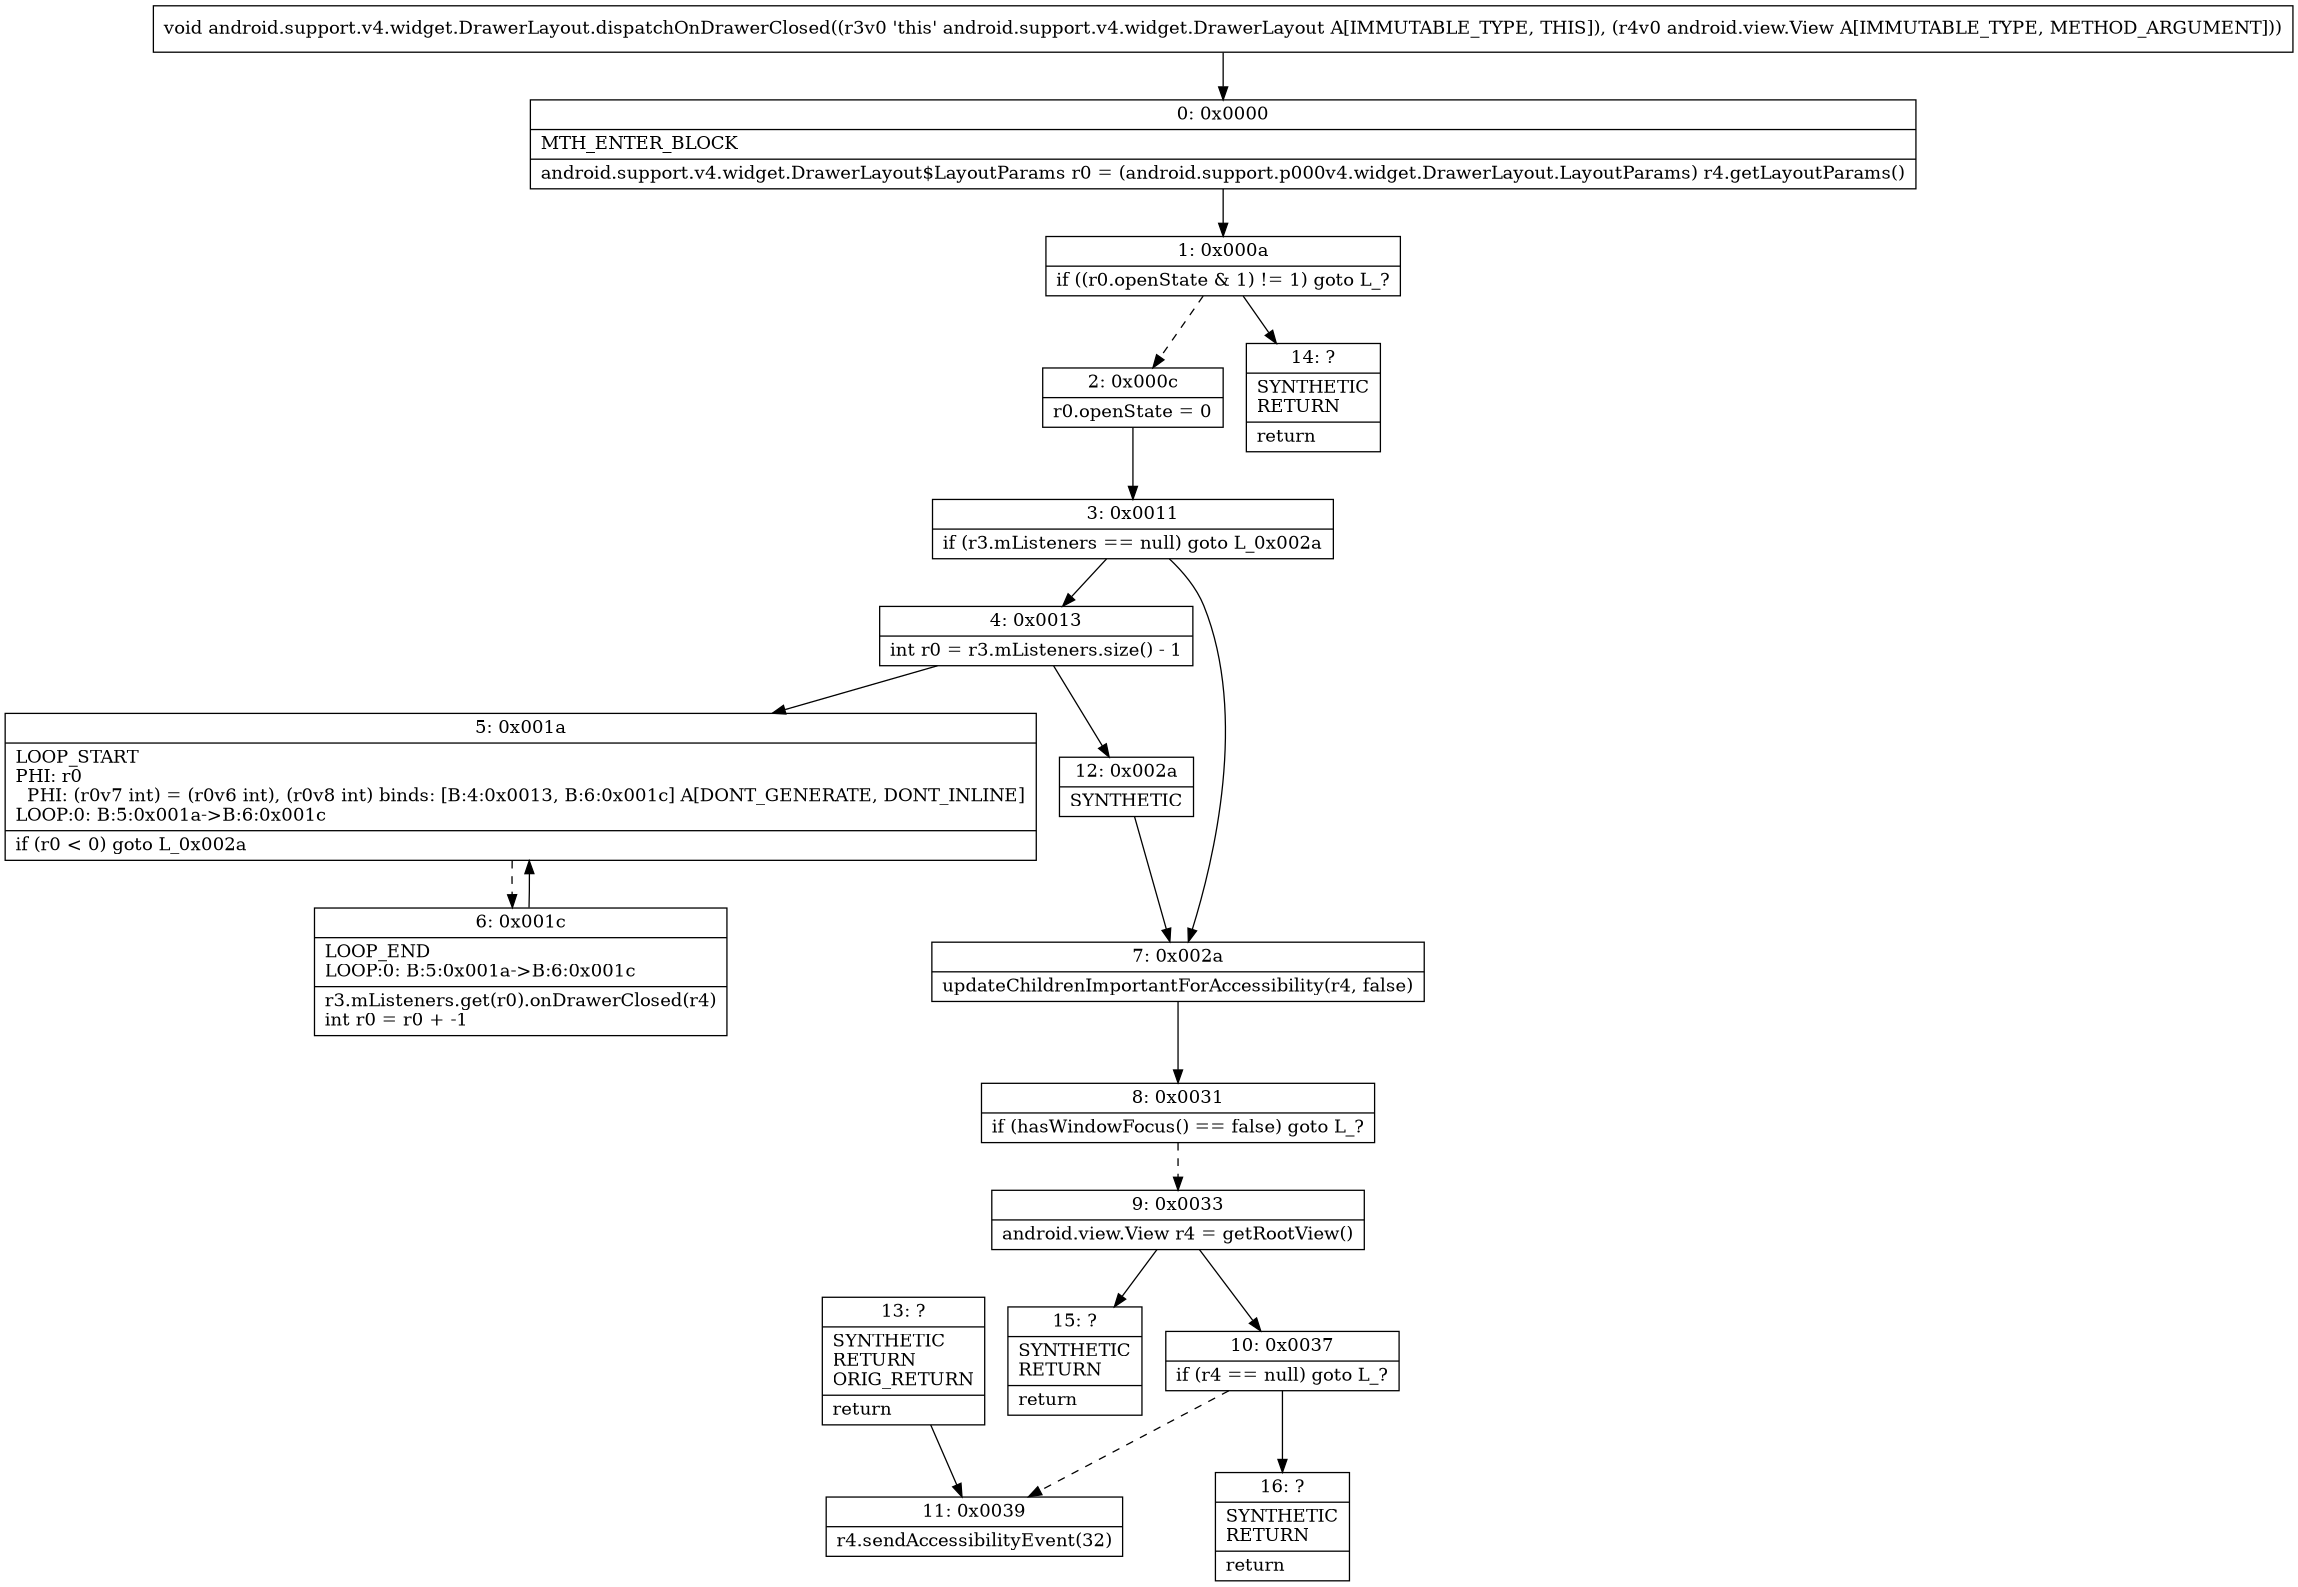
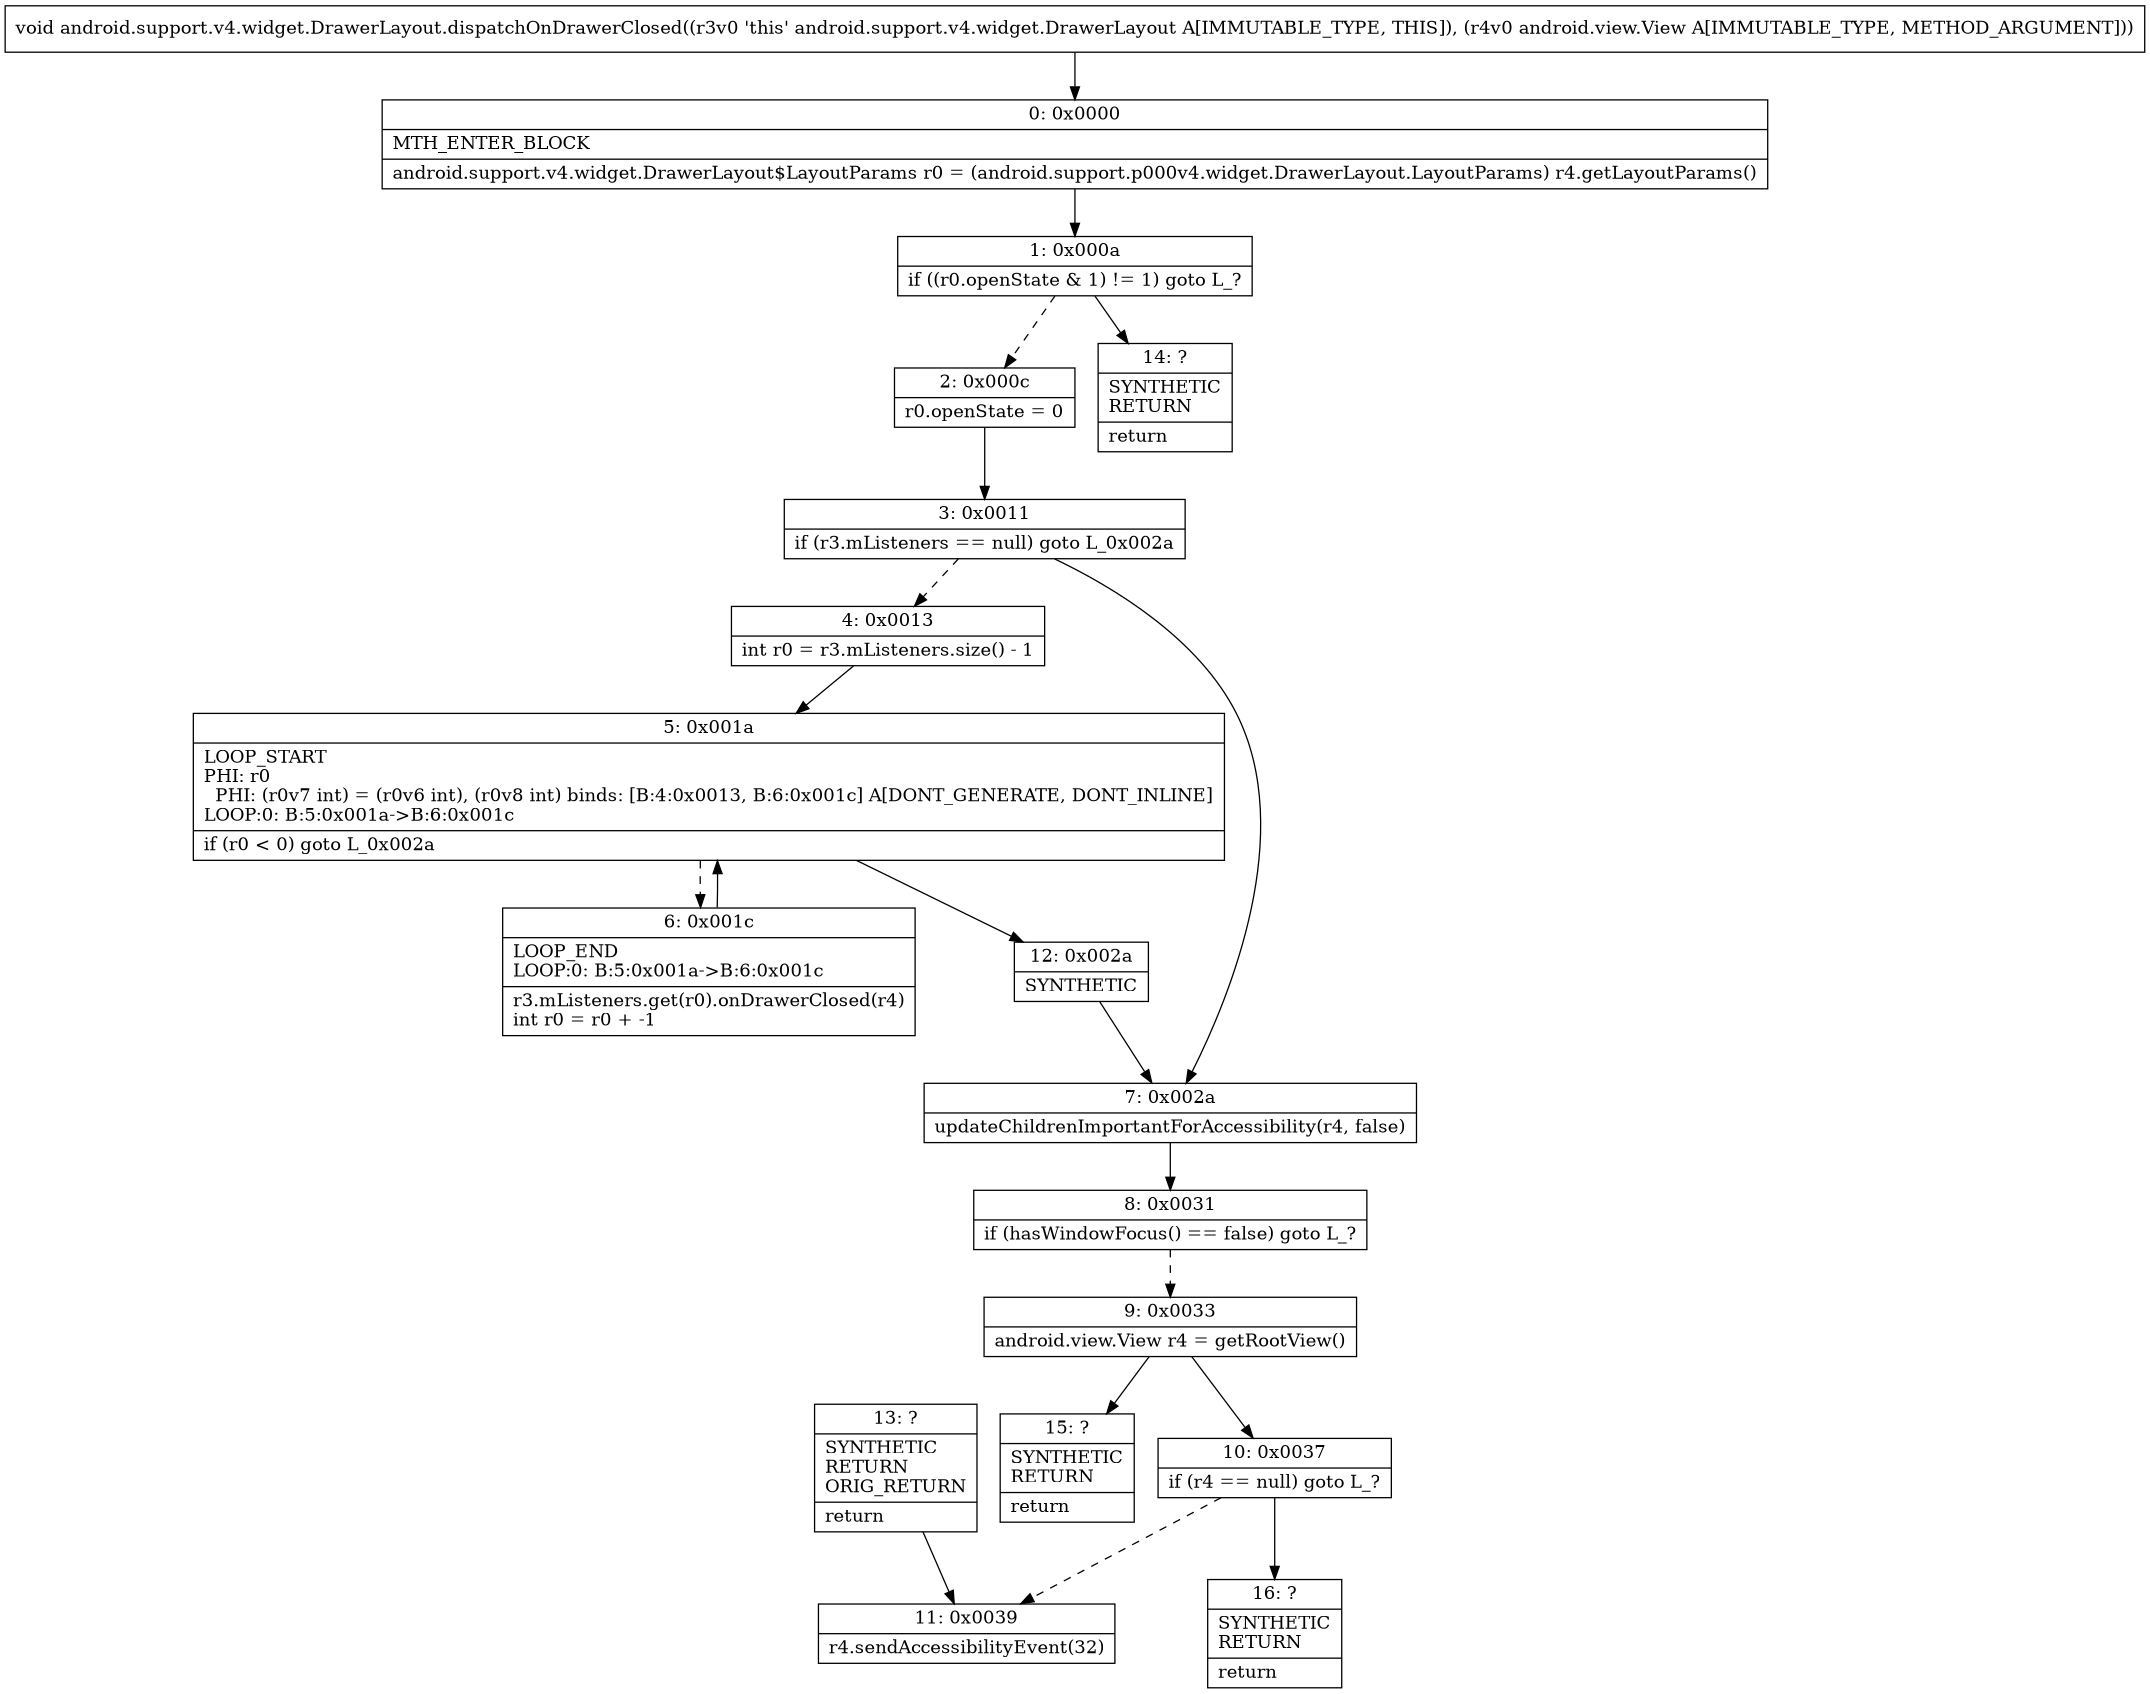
(1089, 578) -> (941, 578)
(1078, 706) -> (934, 898)
